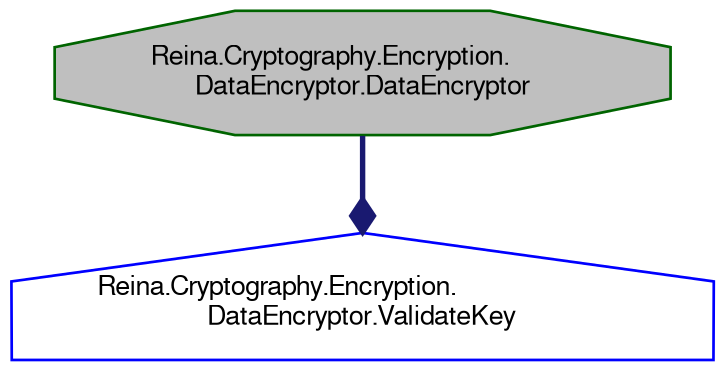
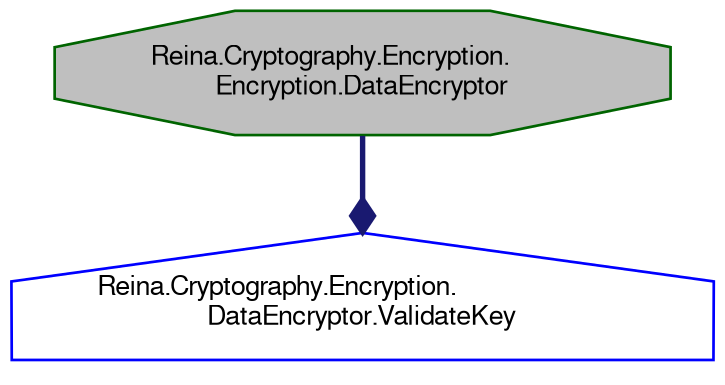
(363, 73) -> (363, 73)
